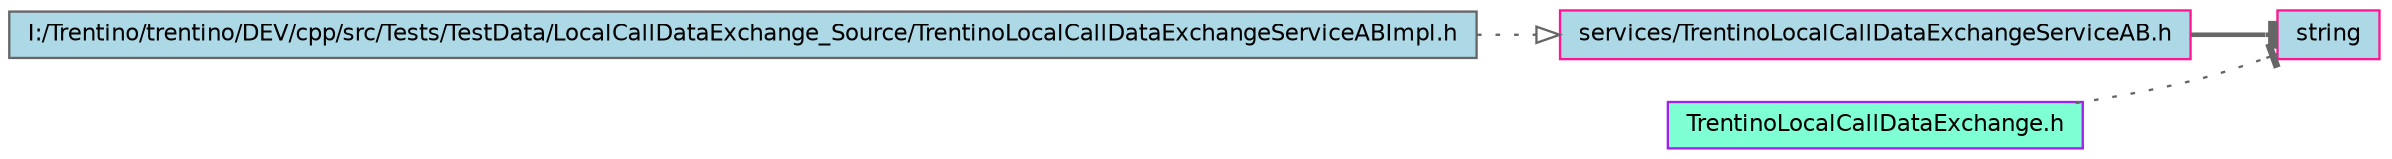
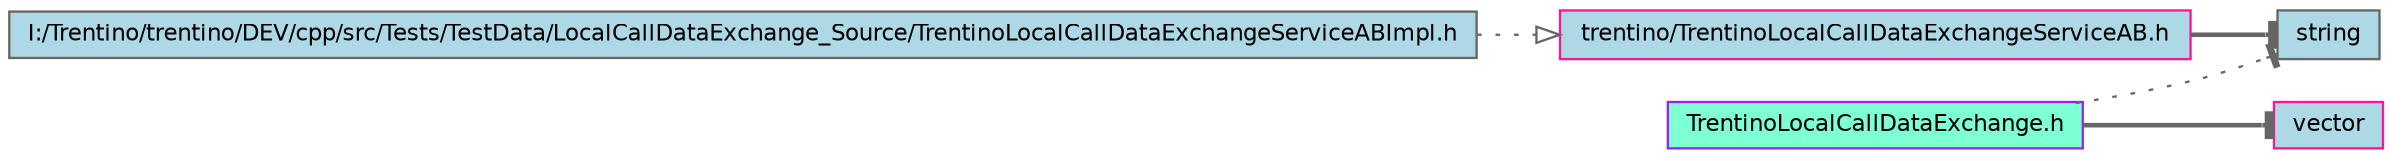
(1875, 35) -> (1875, 35)
(2328, 35) -> (2328, 35)
none -> (2328, 125)
